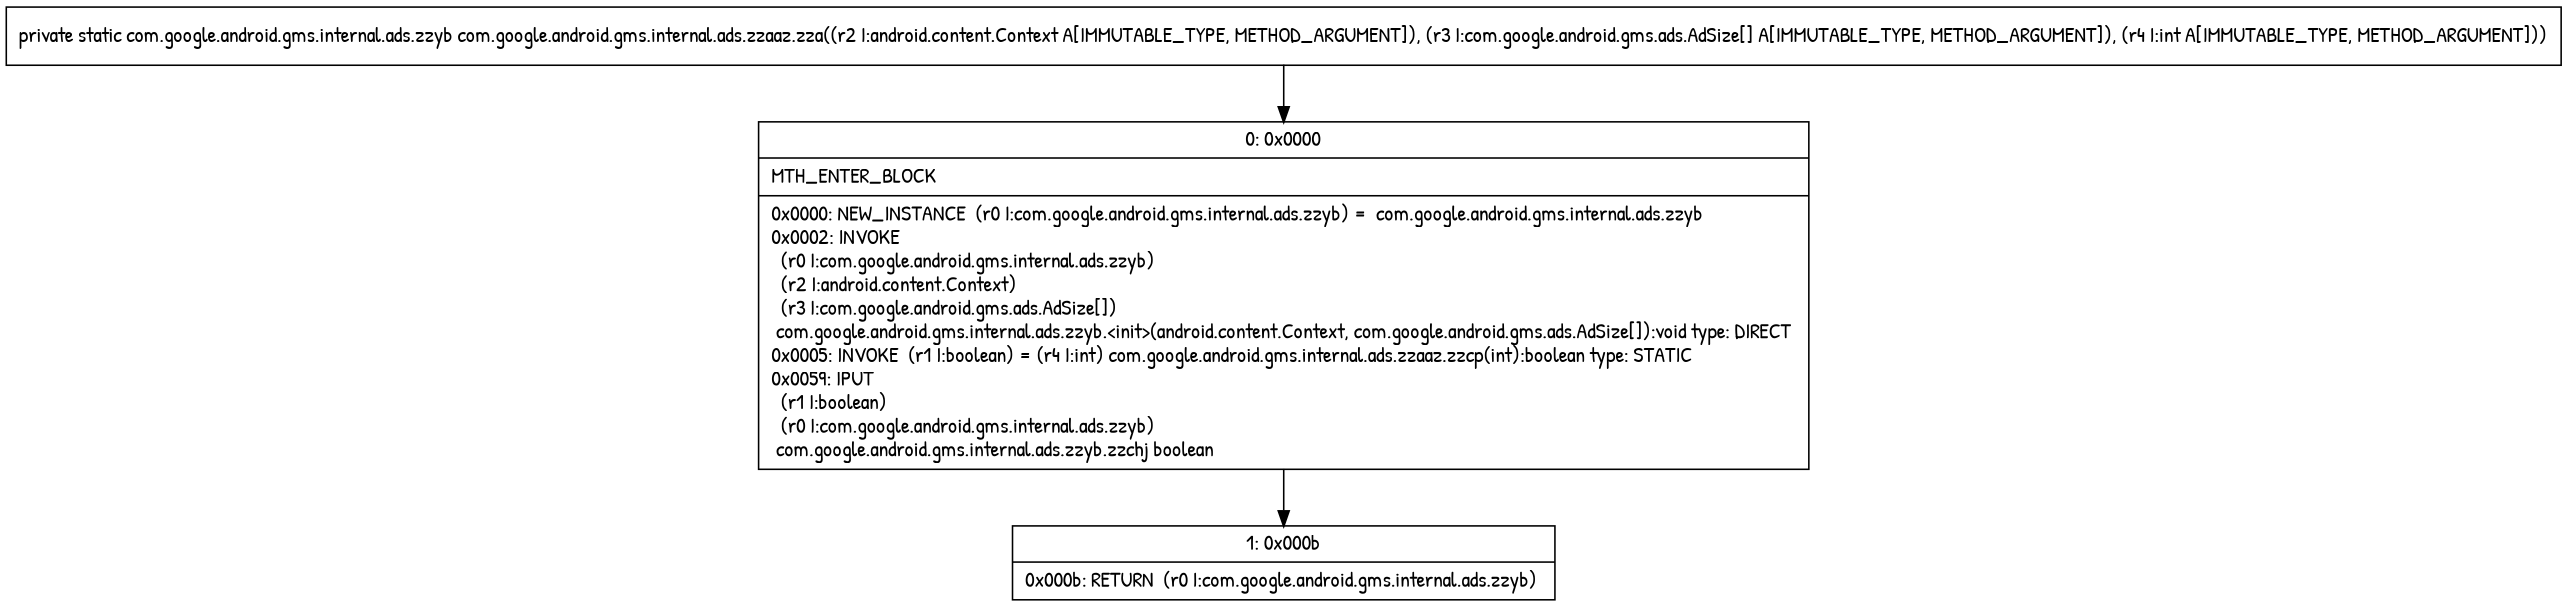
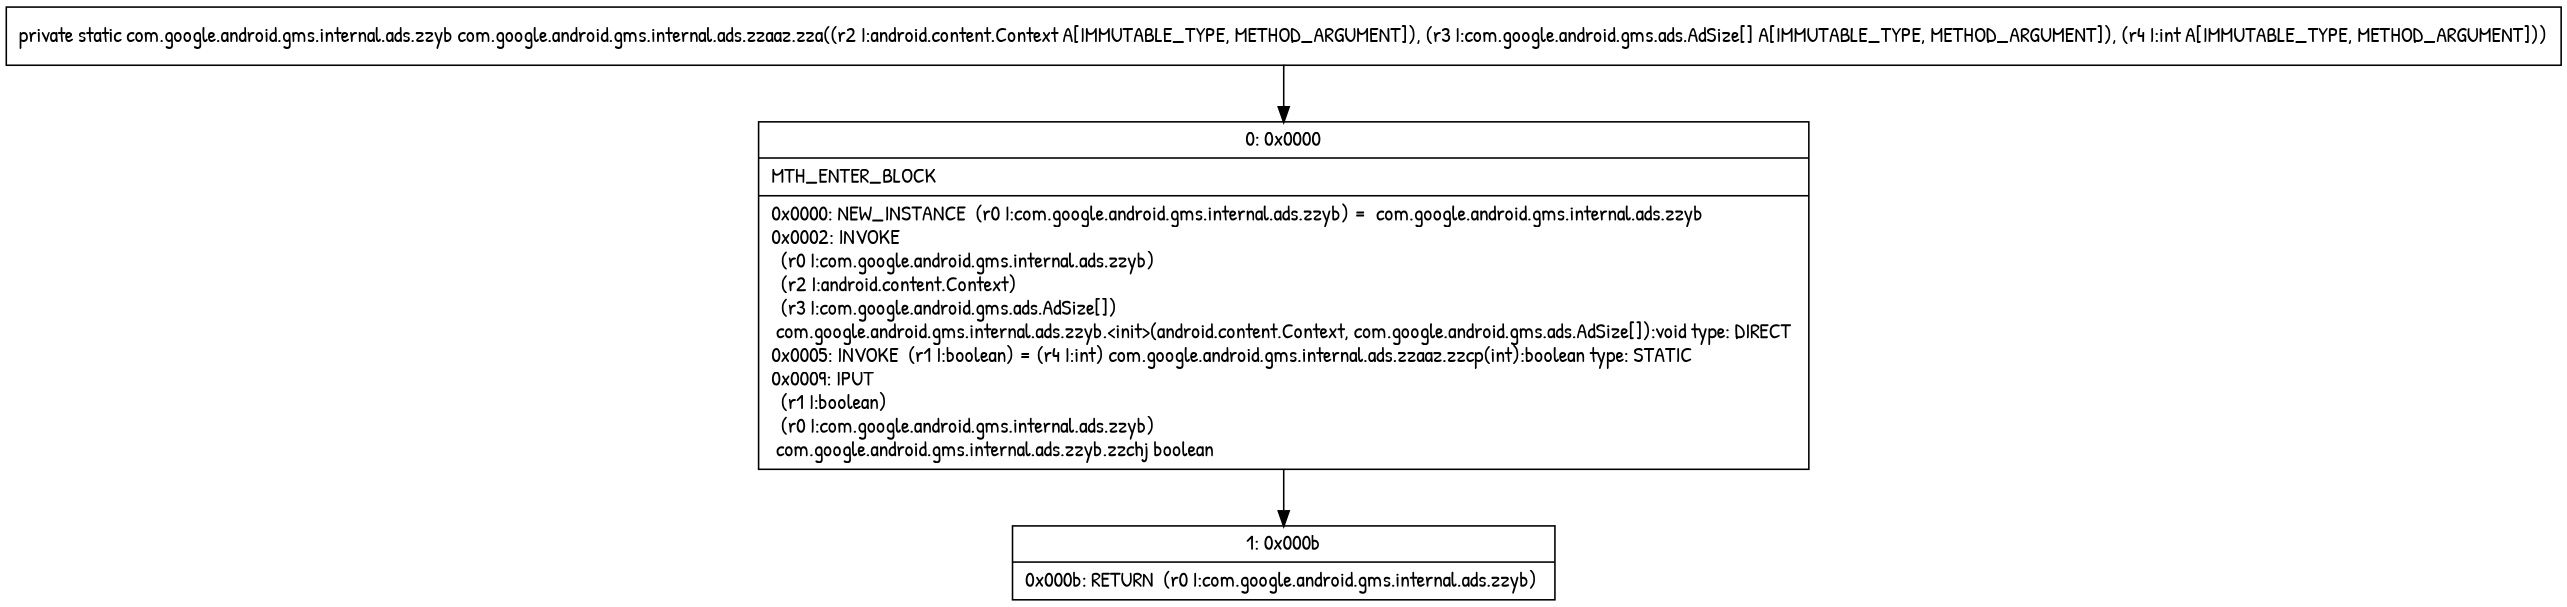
(828, 379) -> (828, 379)
